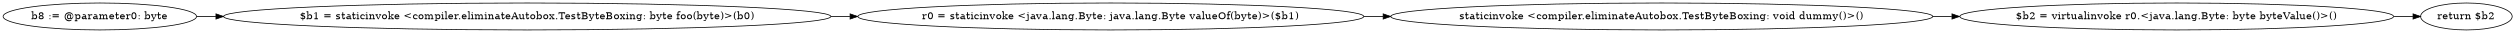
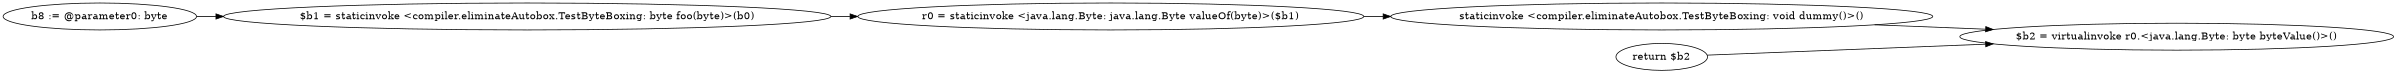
(2403, 16) -> (1846, 50)
